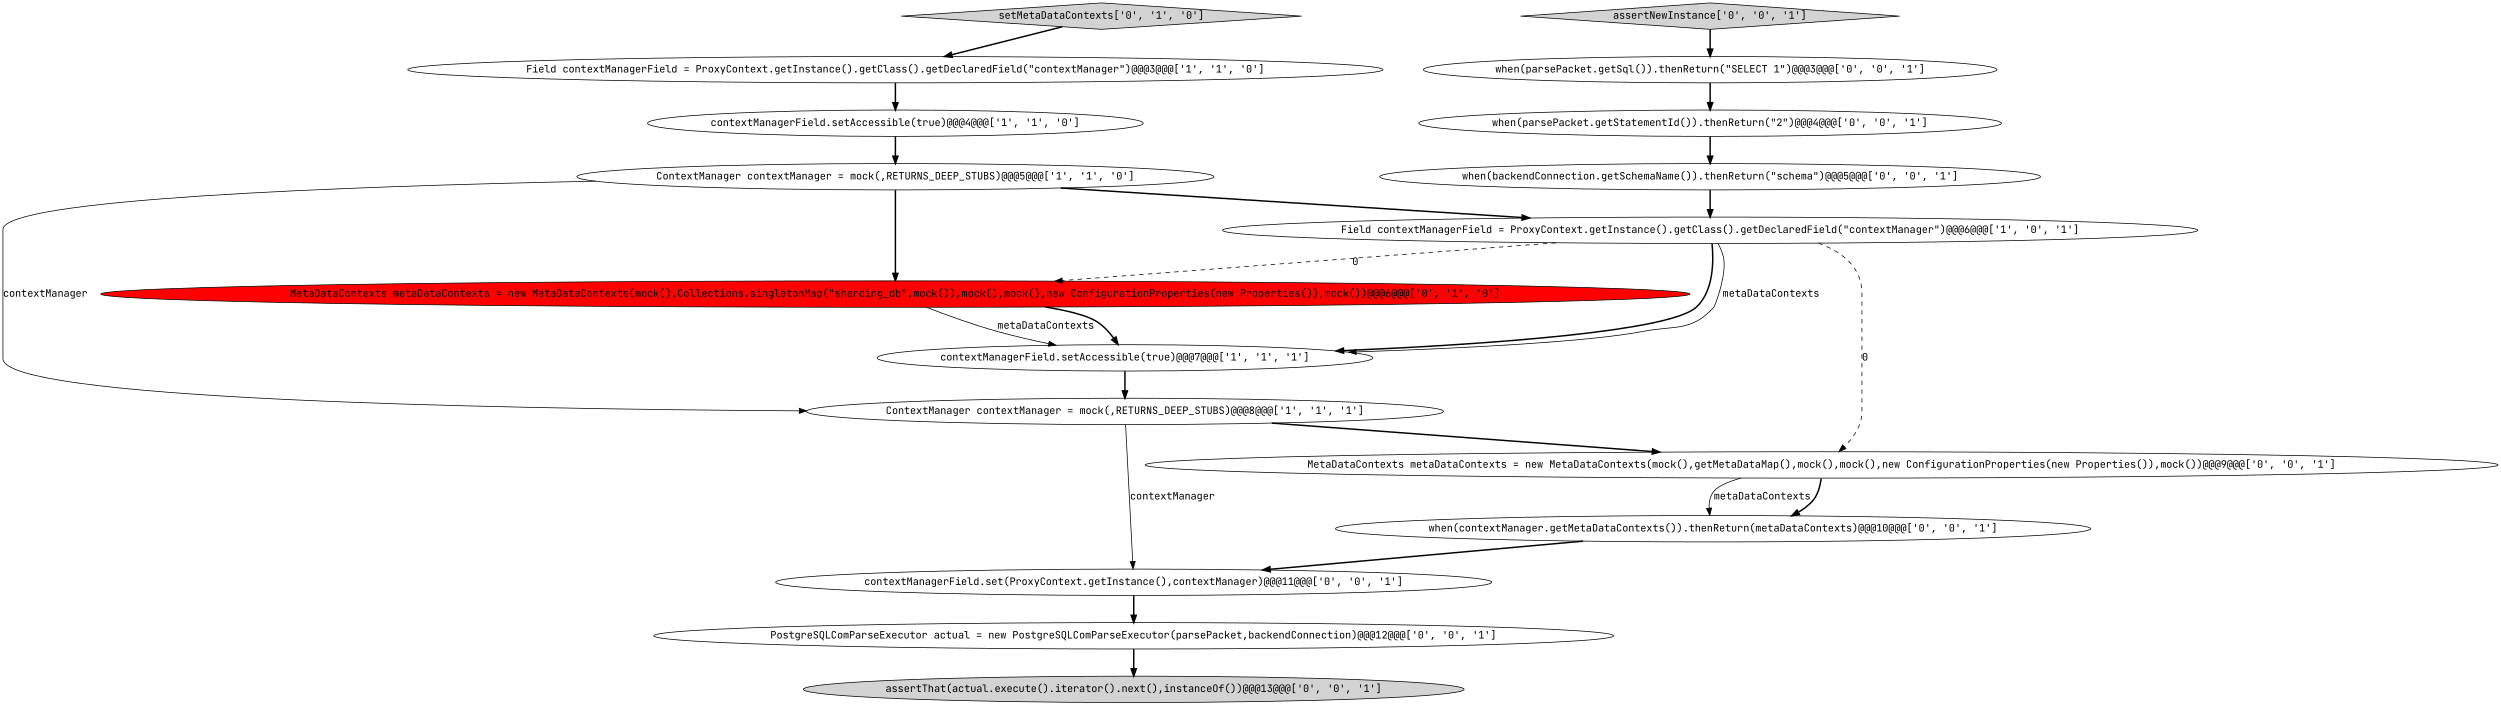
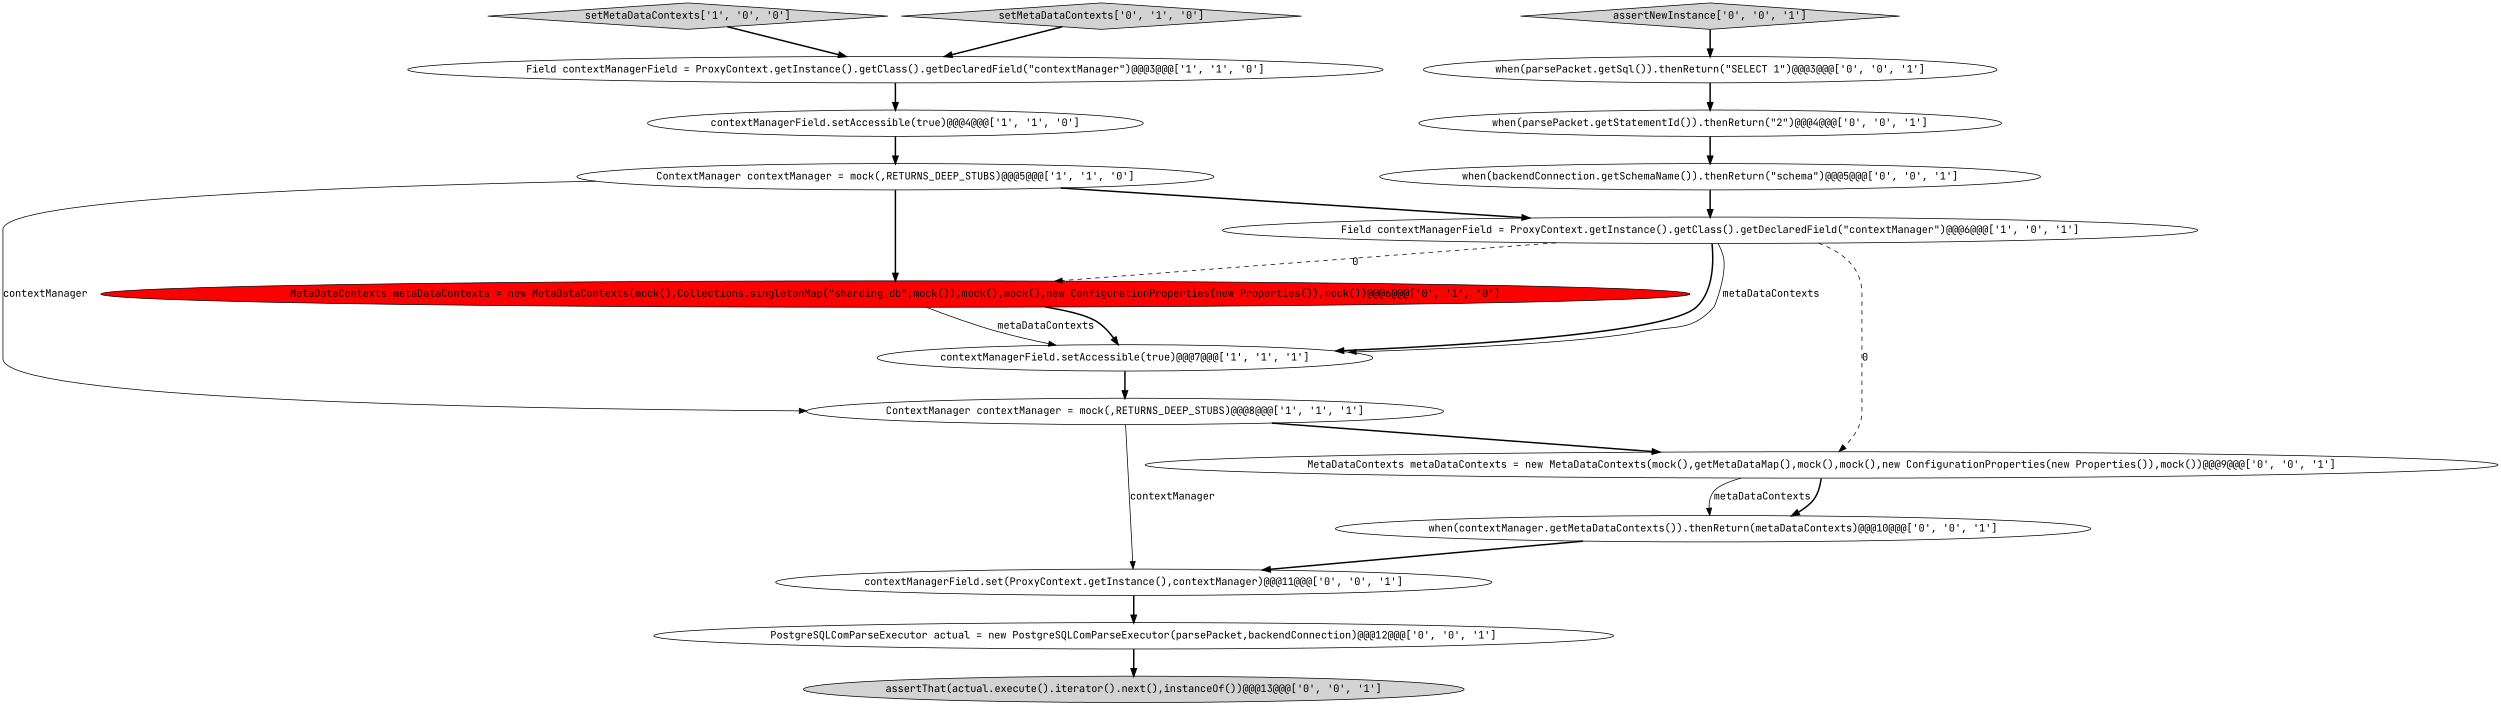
none -> (688, 16)
